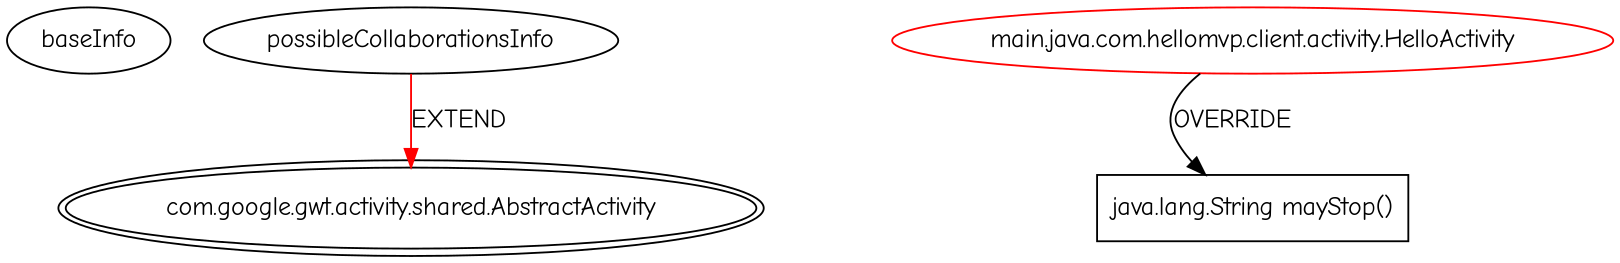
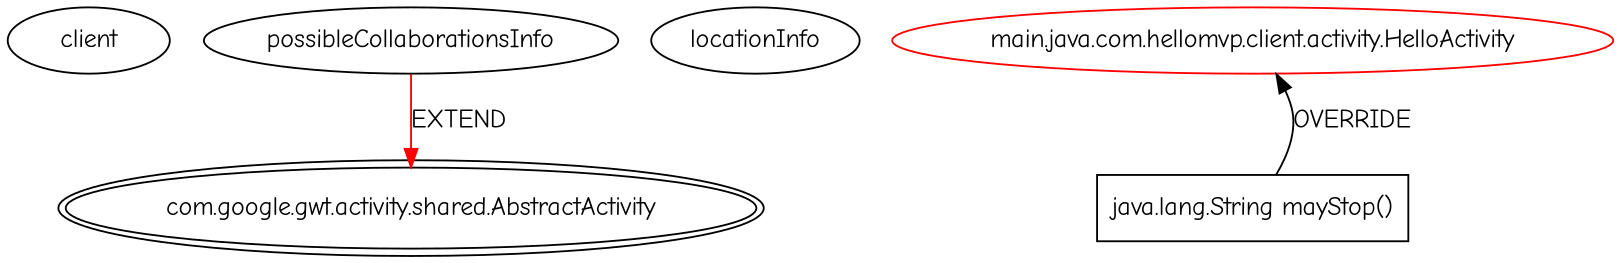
(89, 41) -> (89, 41)
none -> (755, 41)
(1171, 116) -> (1292, 134)
